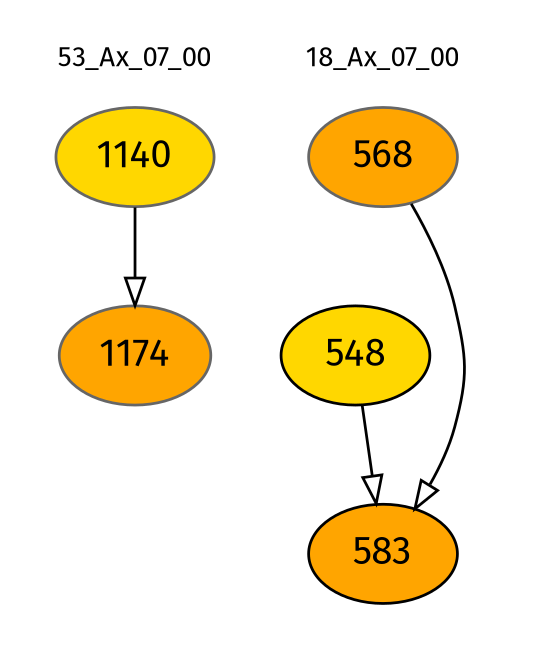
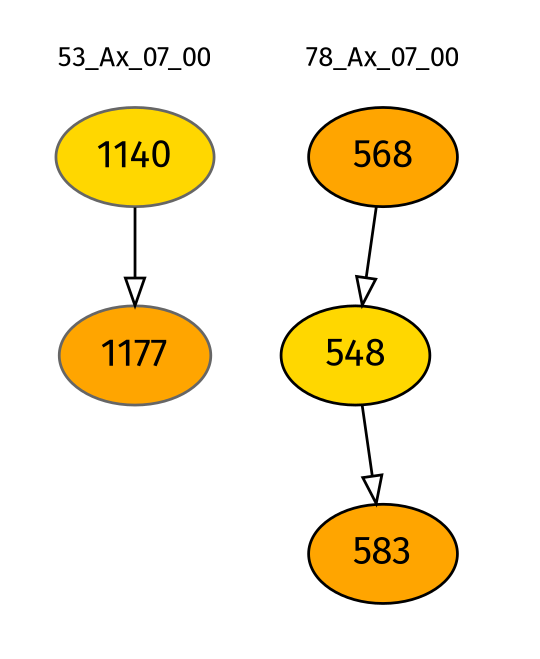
(383, 59) -> (383, 59)
(383, 157) -> (383, 157)
(462, 342) -> (371, 242)
(135, 355) -> (135, 355)
